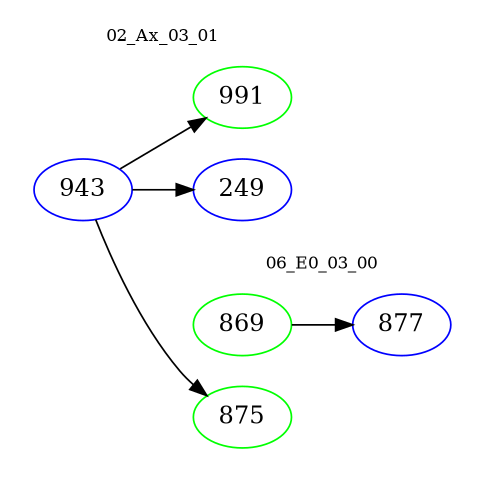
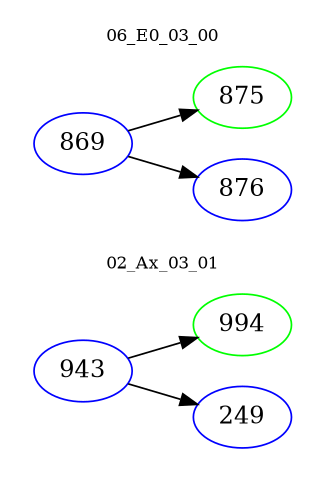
(242, 97) -> (242, 325)
(137, 307) -> (154, 123)
(242, 325) -> (83, 144)
(402, 325) -> (242, 190)
